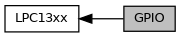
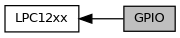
(42, 19) -> (42, 19)
